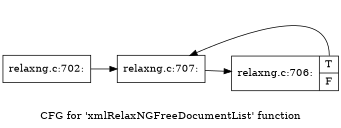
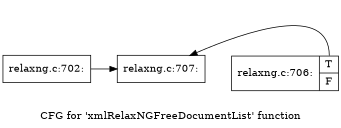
(215, 71) -> none
